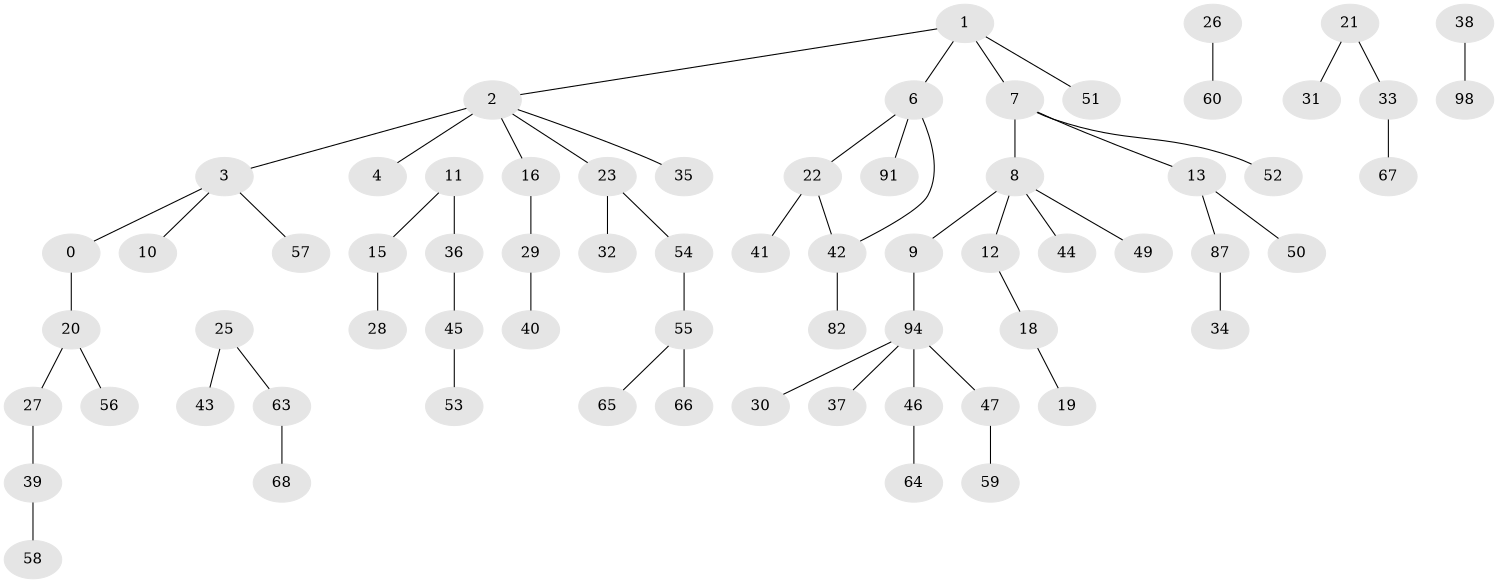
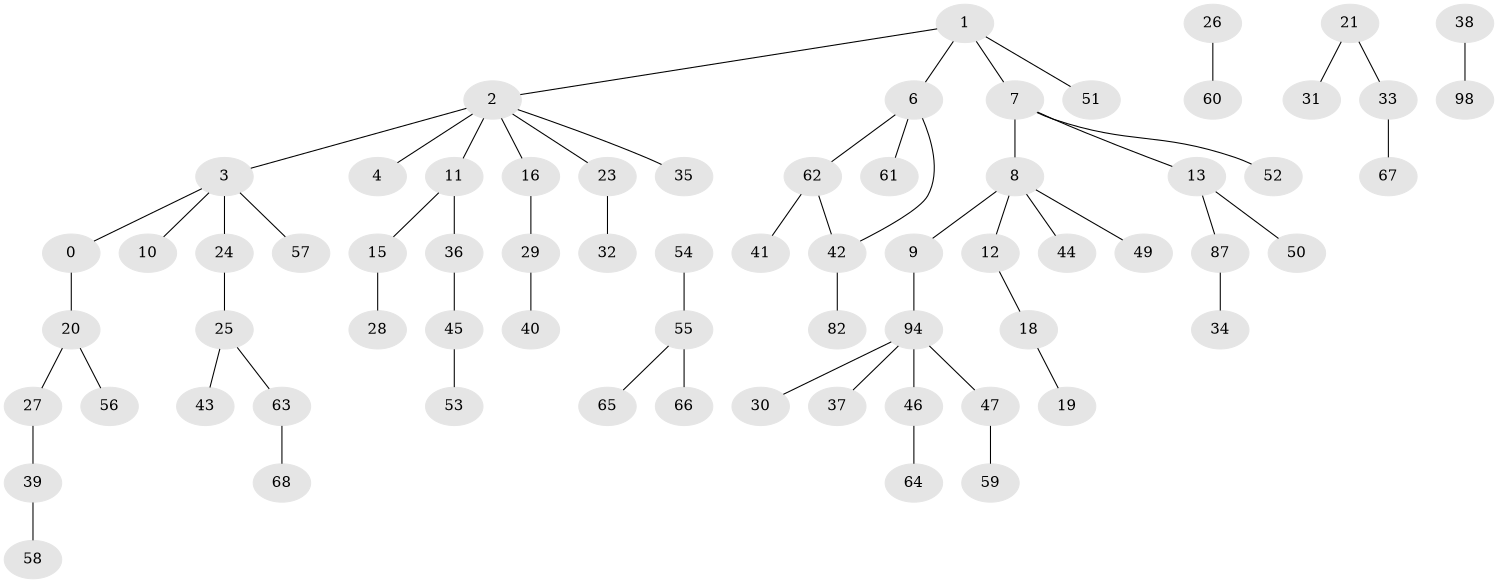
none -> (473, 138)
(813, 177) -> (813, 177)
(889, 177) -> (889, 177)
(646, 215) -> none
none -> (224, 253)
